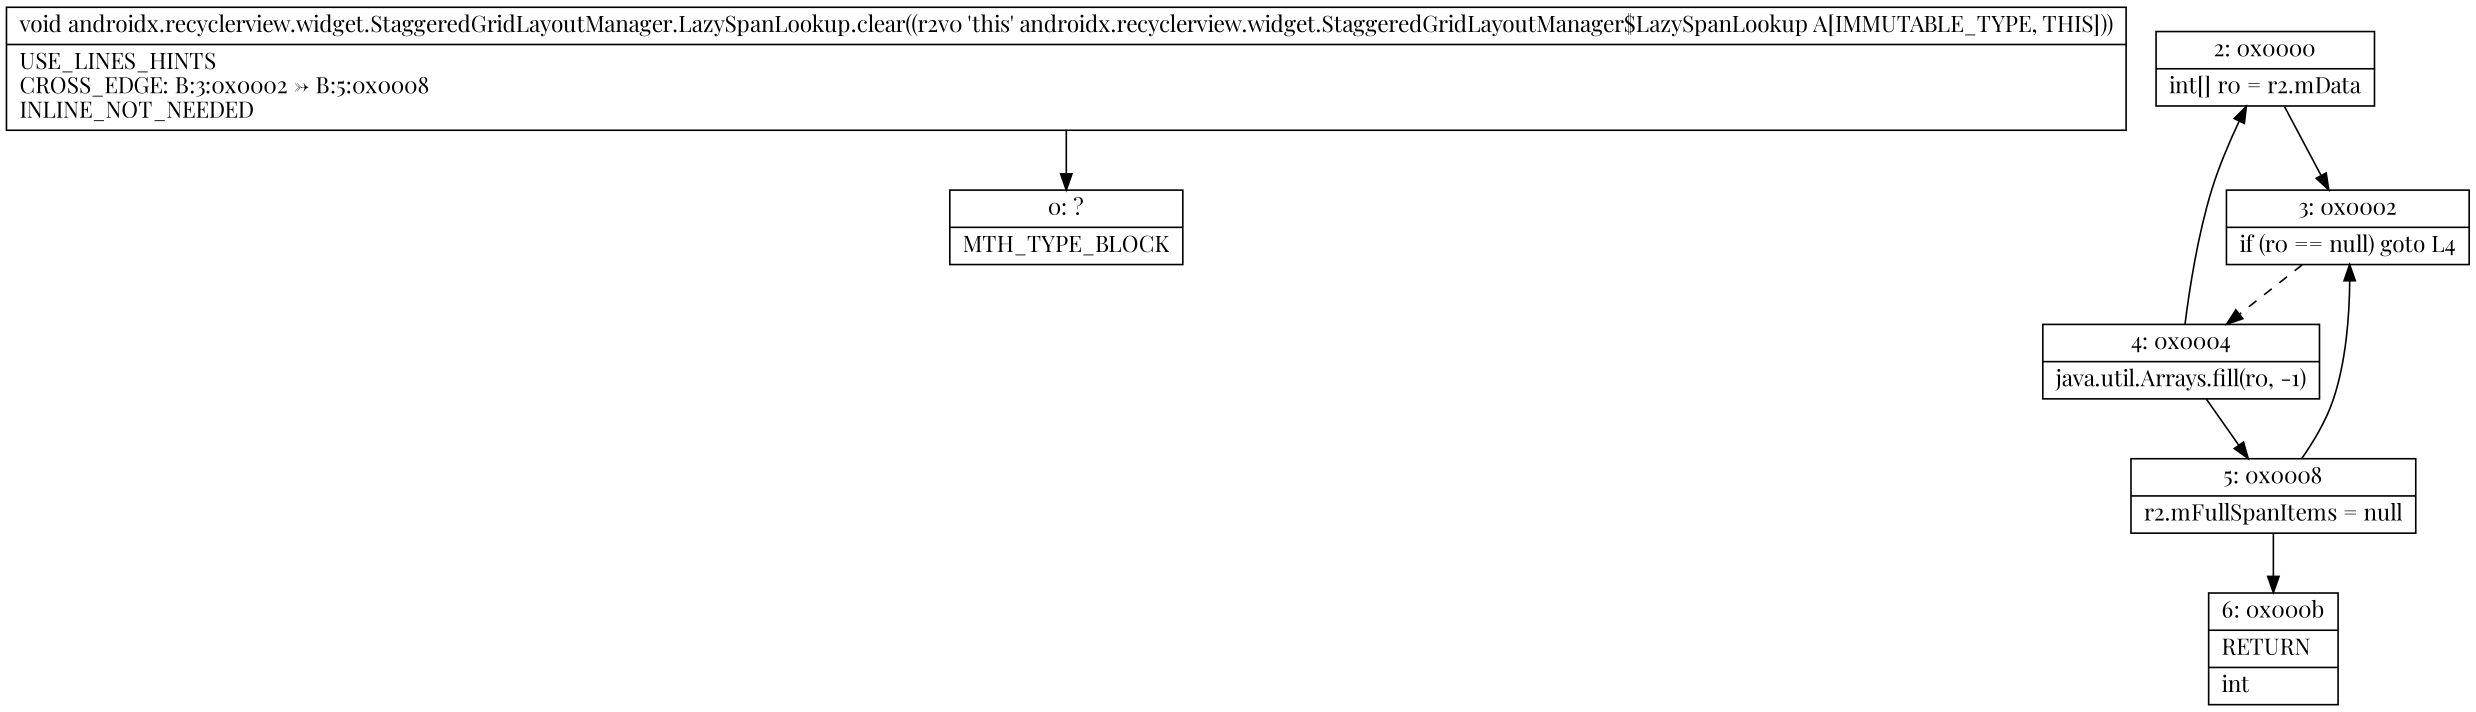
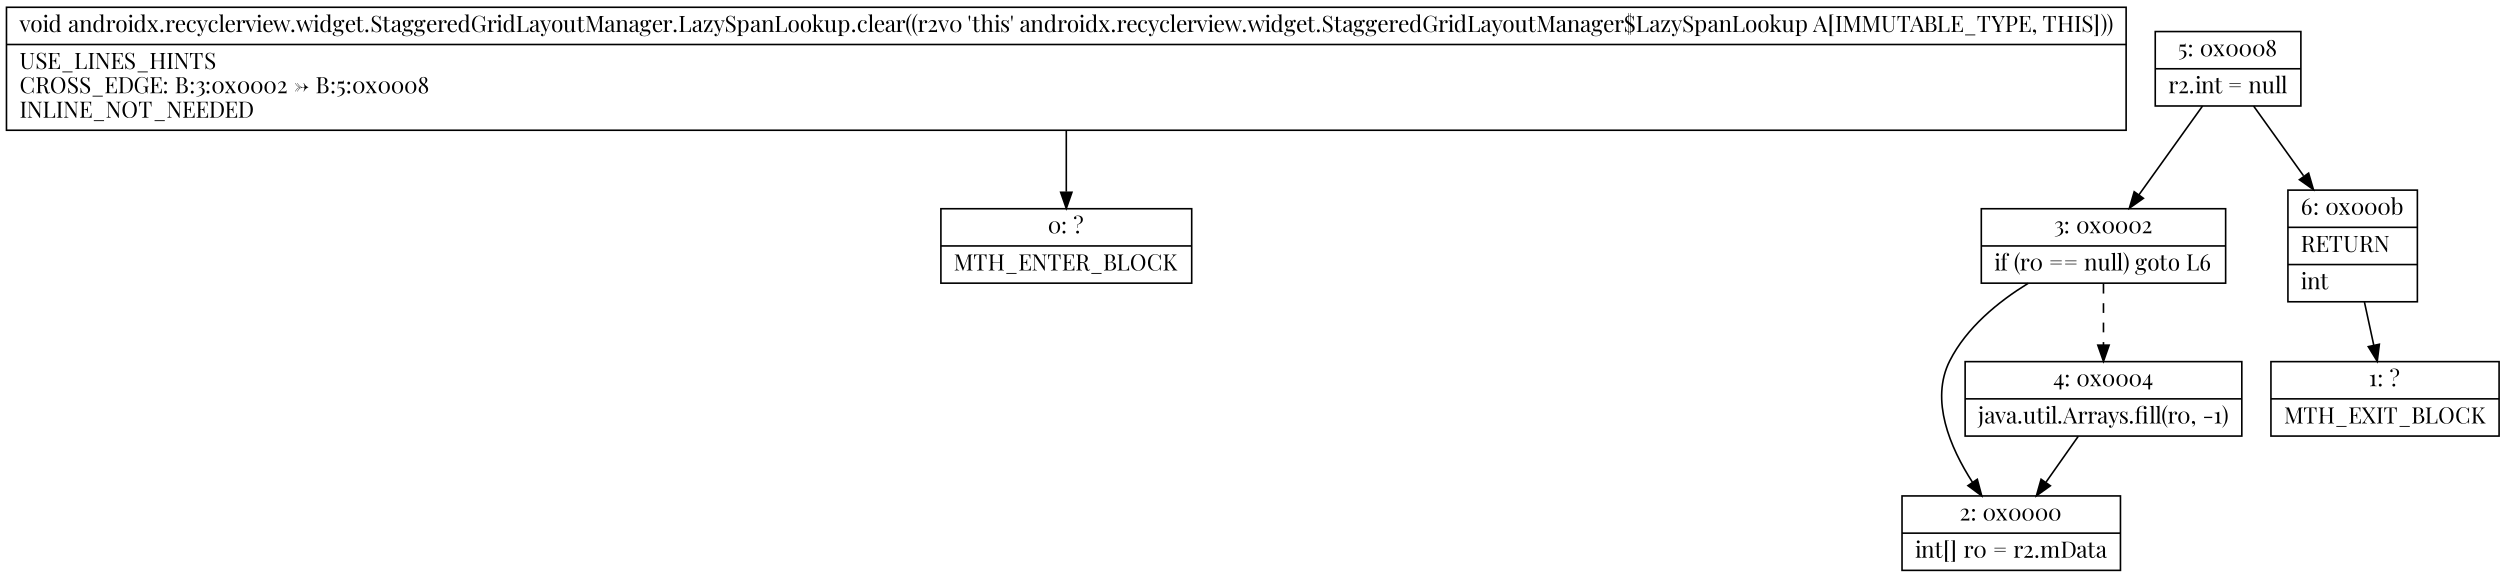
(2303, 141) -> (1947, 369)
(1066, 245) -> (1066, 264)
(2348, 245) -> (2103, 264)
none -> (2385, 399)
(2222, 422) -> none
(2273, 514) -> (2228, 87)
